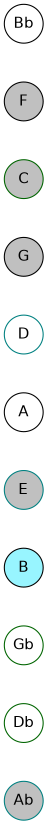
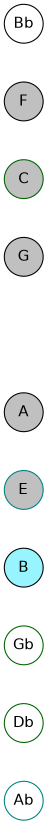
(24, 335) -> none
(24, 412) -> (24, 412)
(24, 801) -> (24, 801)
